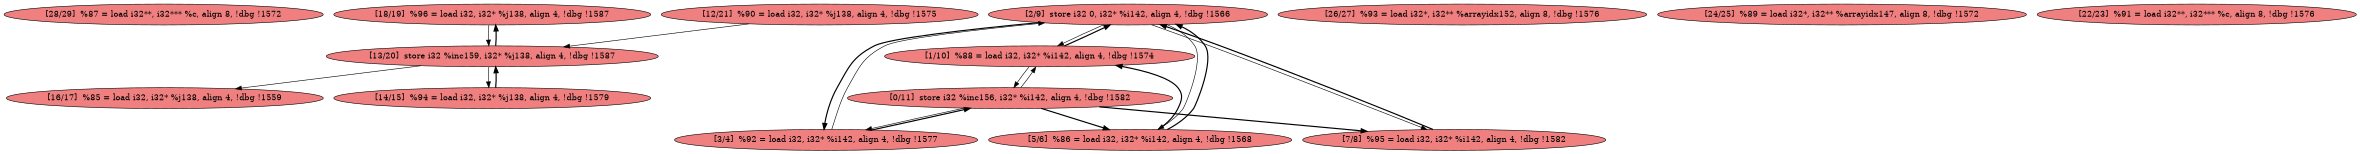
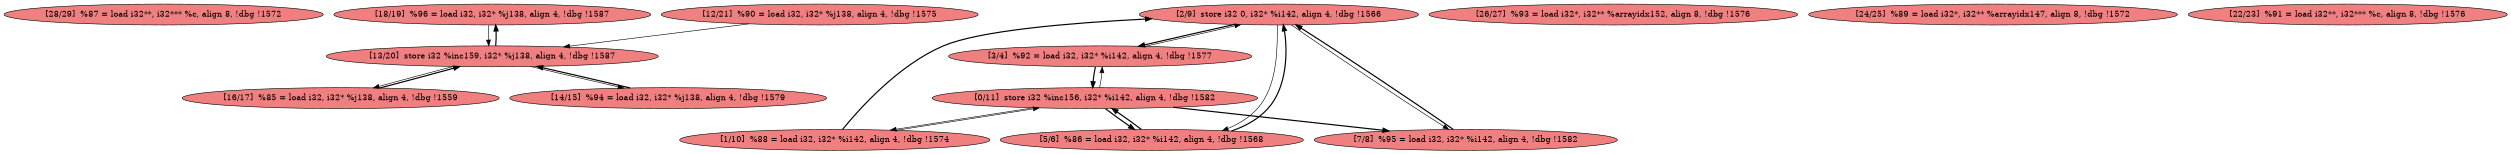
(1083, 34) -> none
none -> (417, 78)
(1175, 84) -> (1129, 120)
